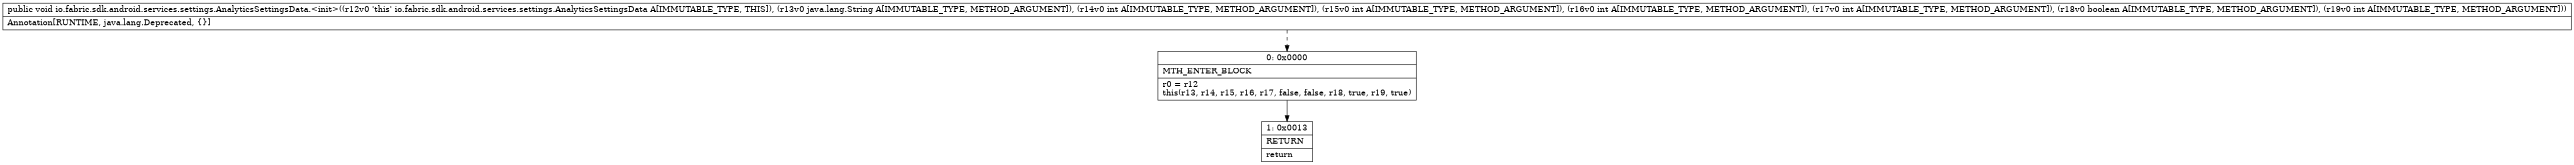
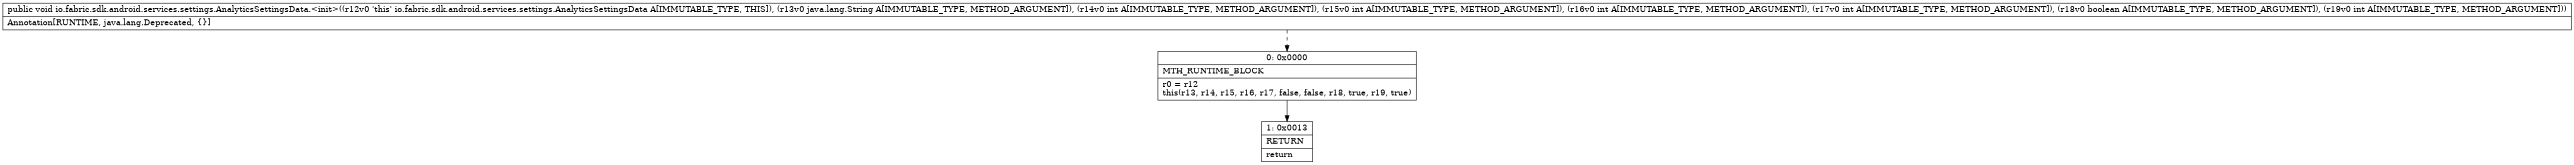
(1207, 71) -> (1213, 71)
